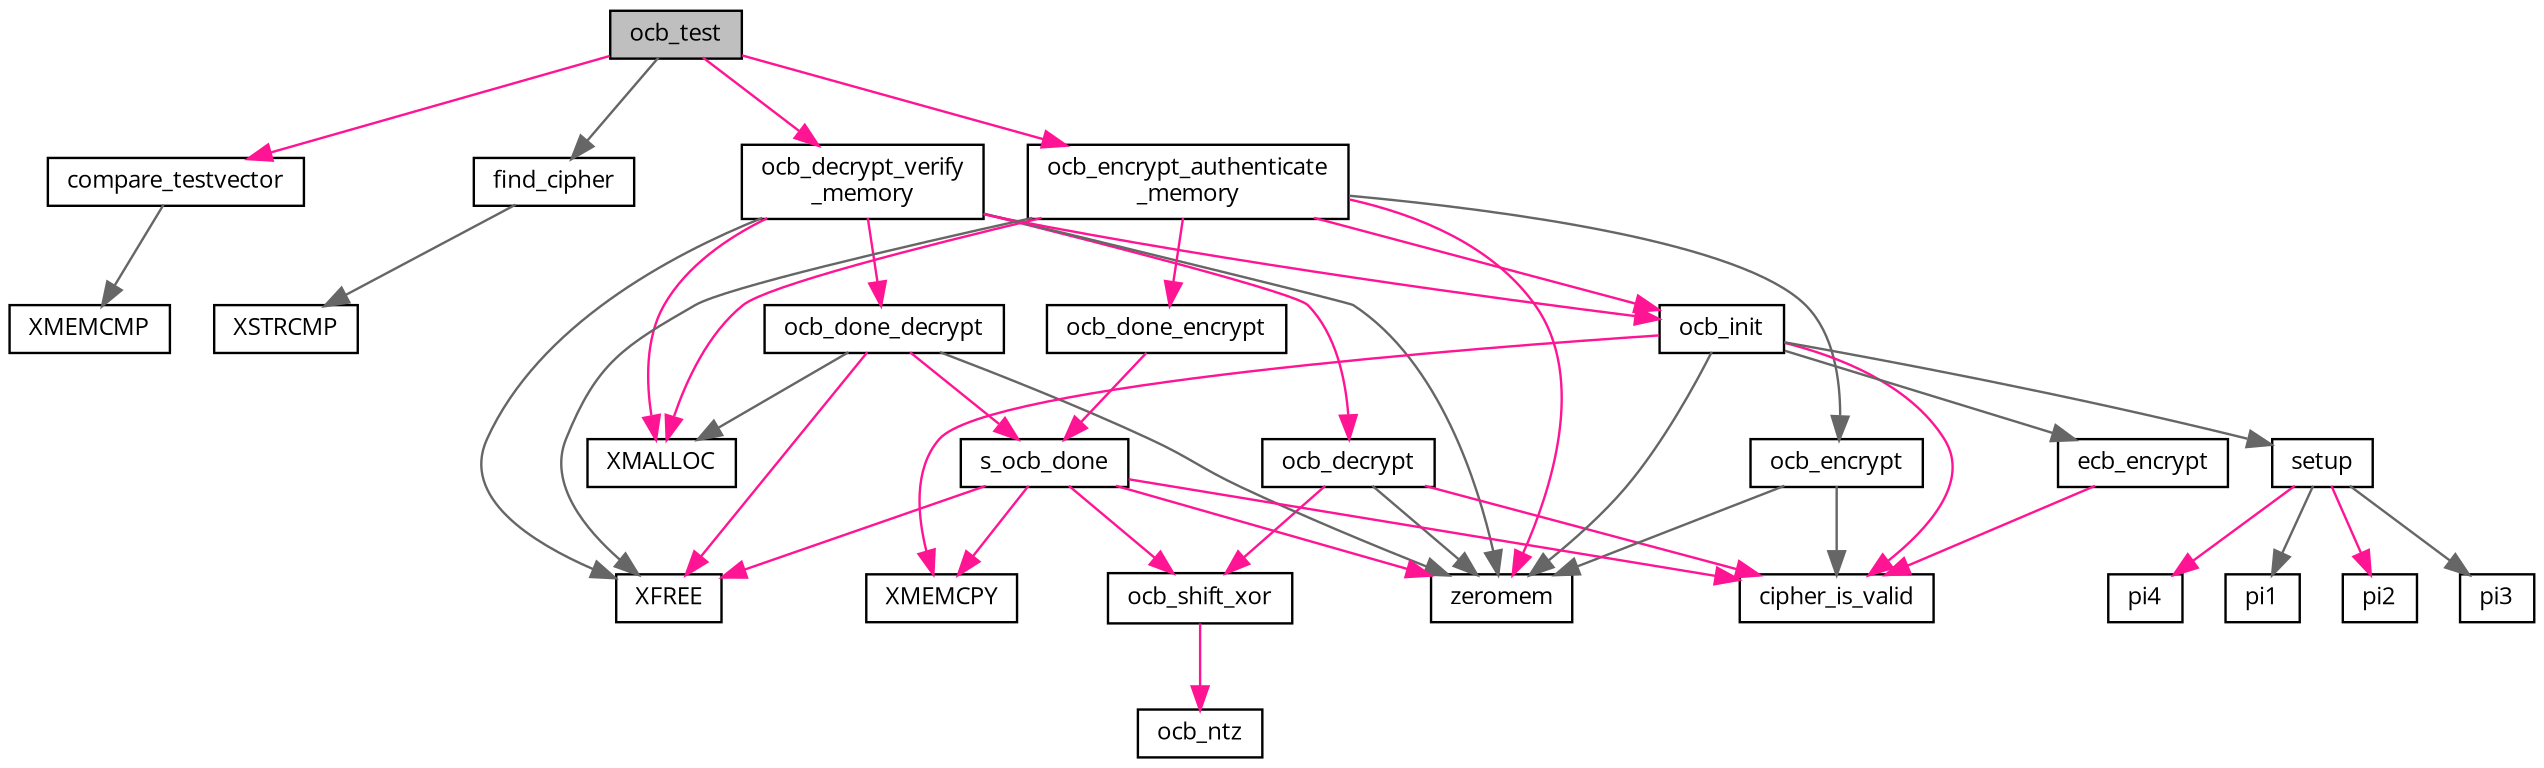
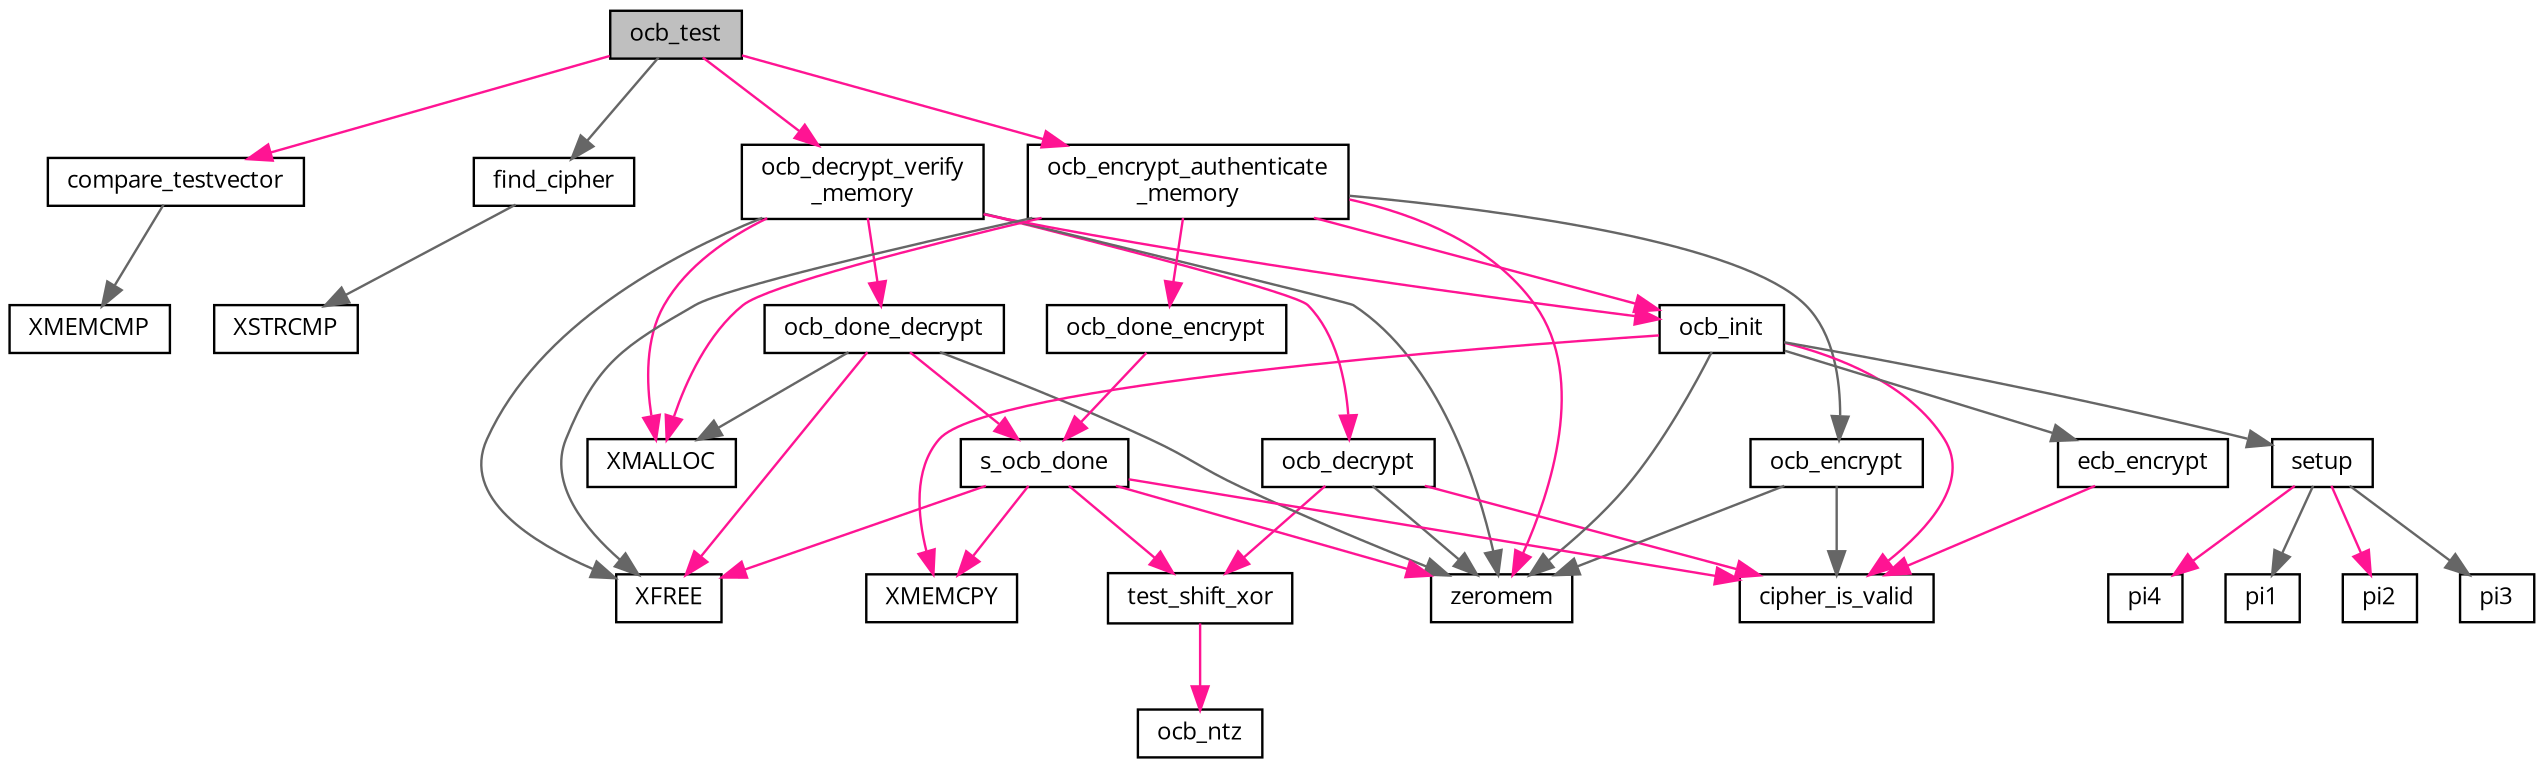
(1200, 598) -> (1200, 598)
